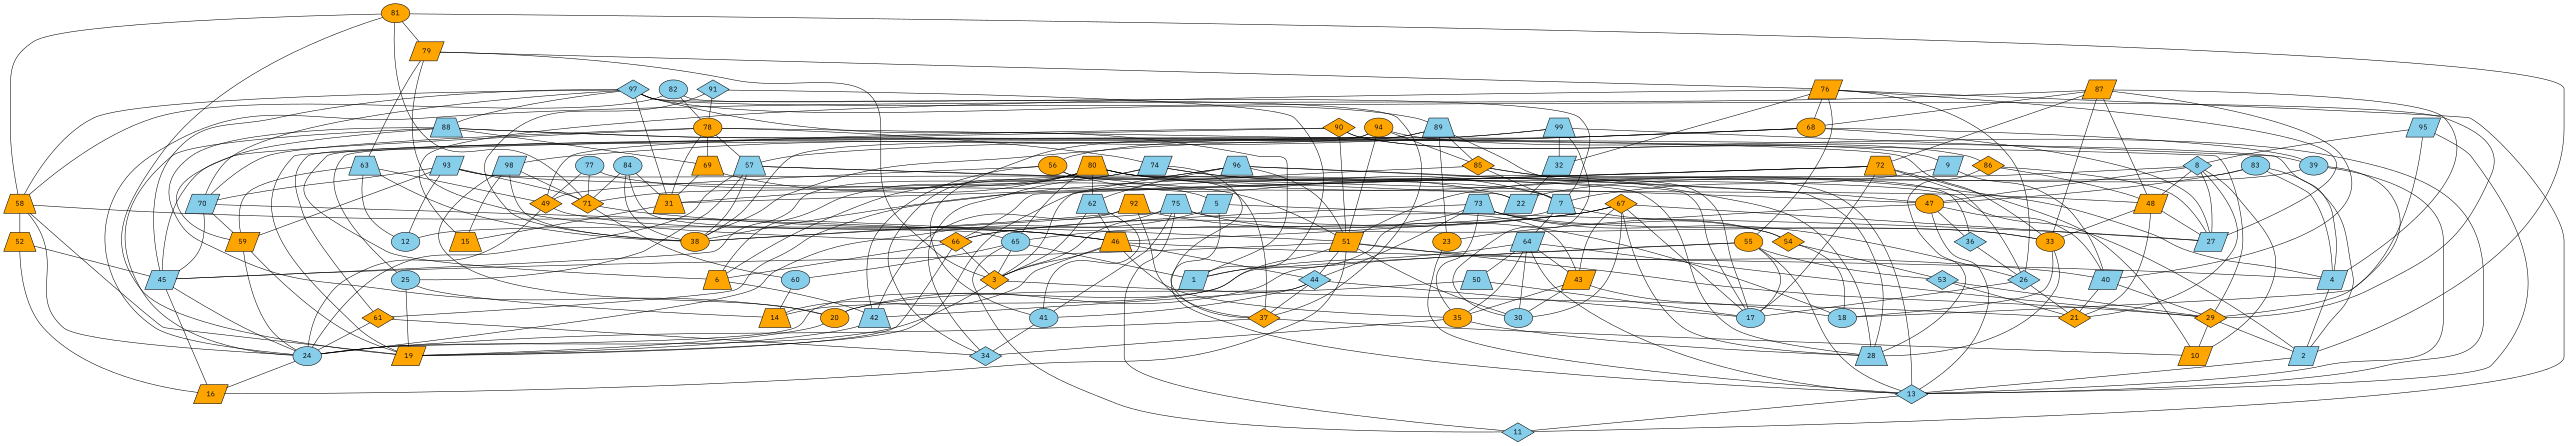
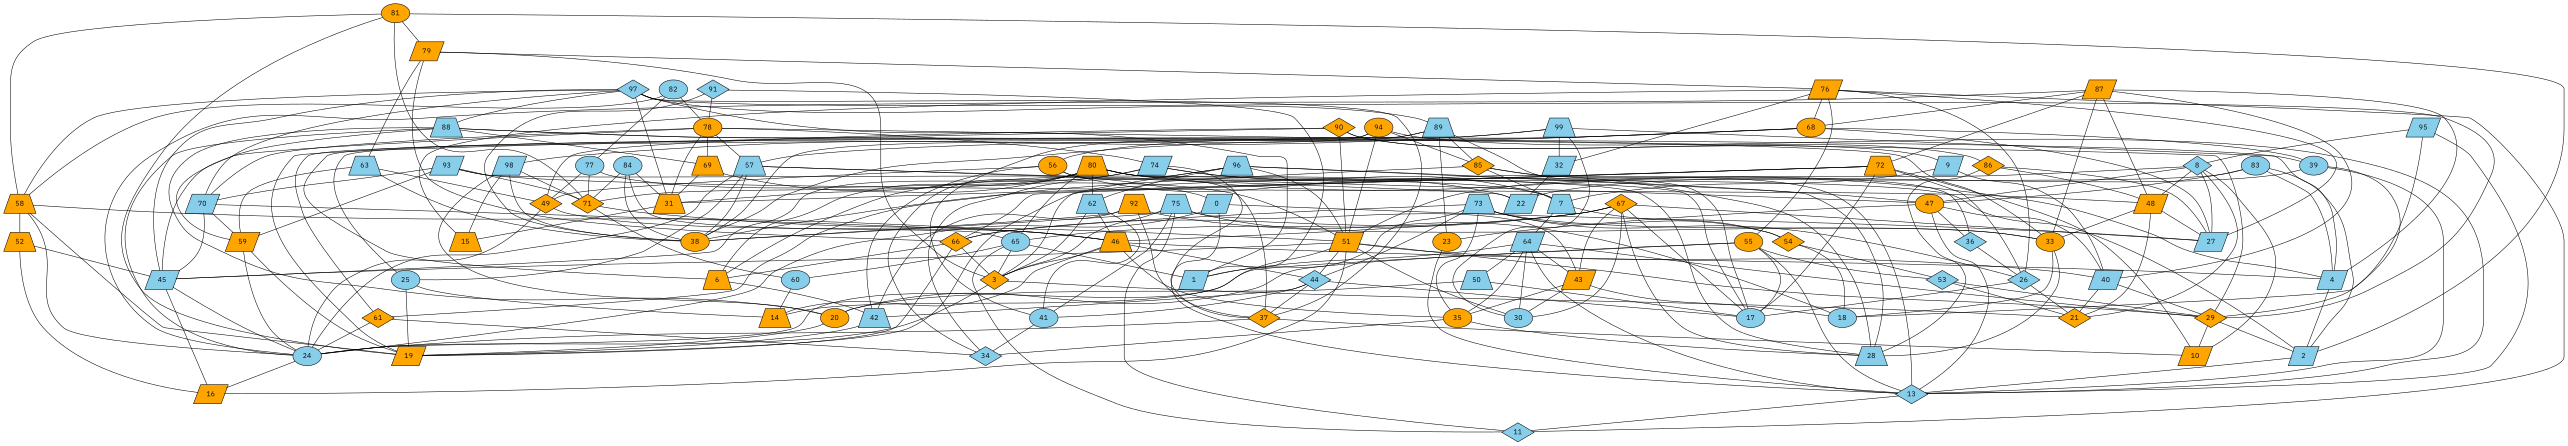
(1174, 100) -> (633, 126)
(1217, 204) -> (1217, 204)
(406, 242) -> none
